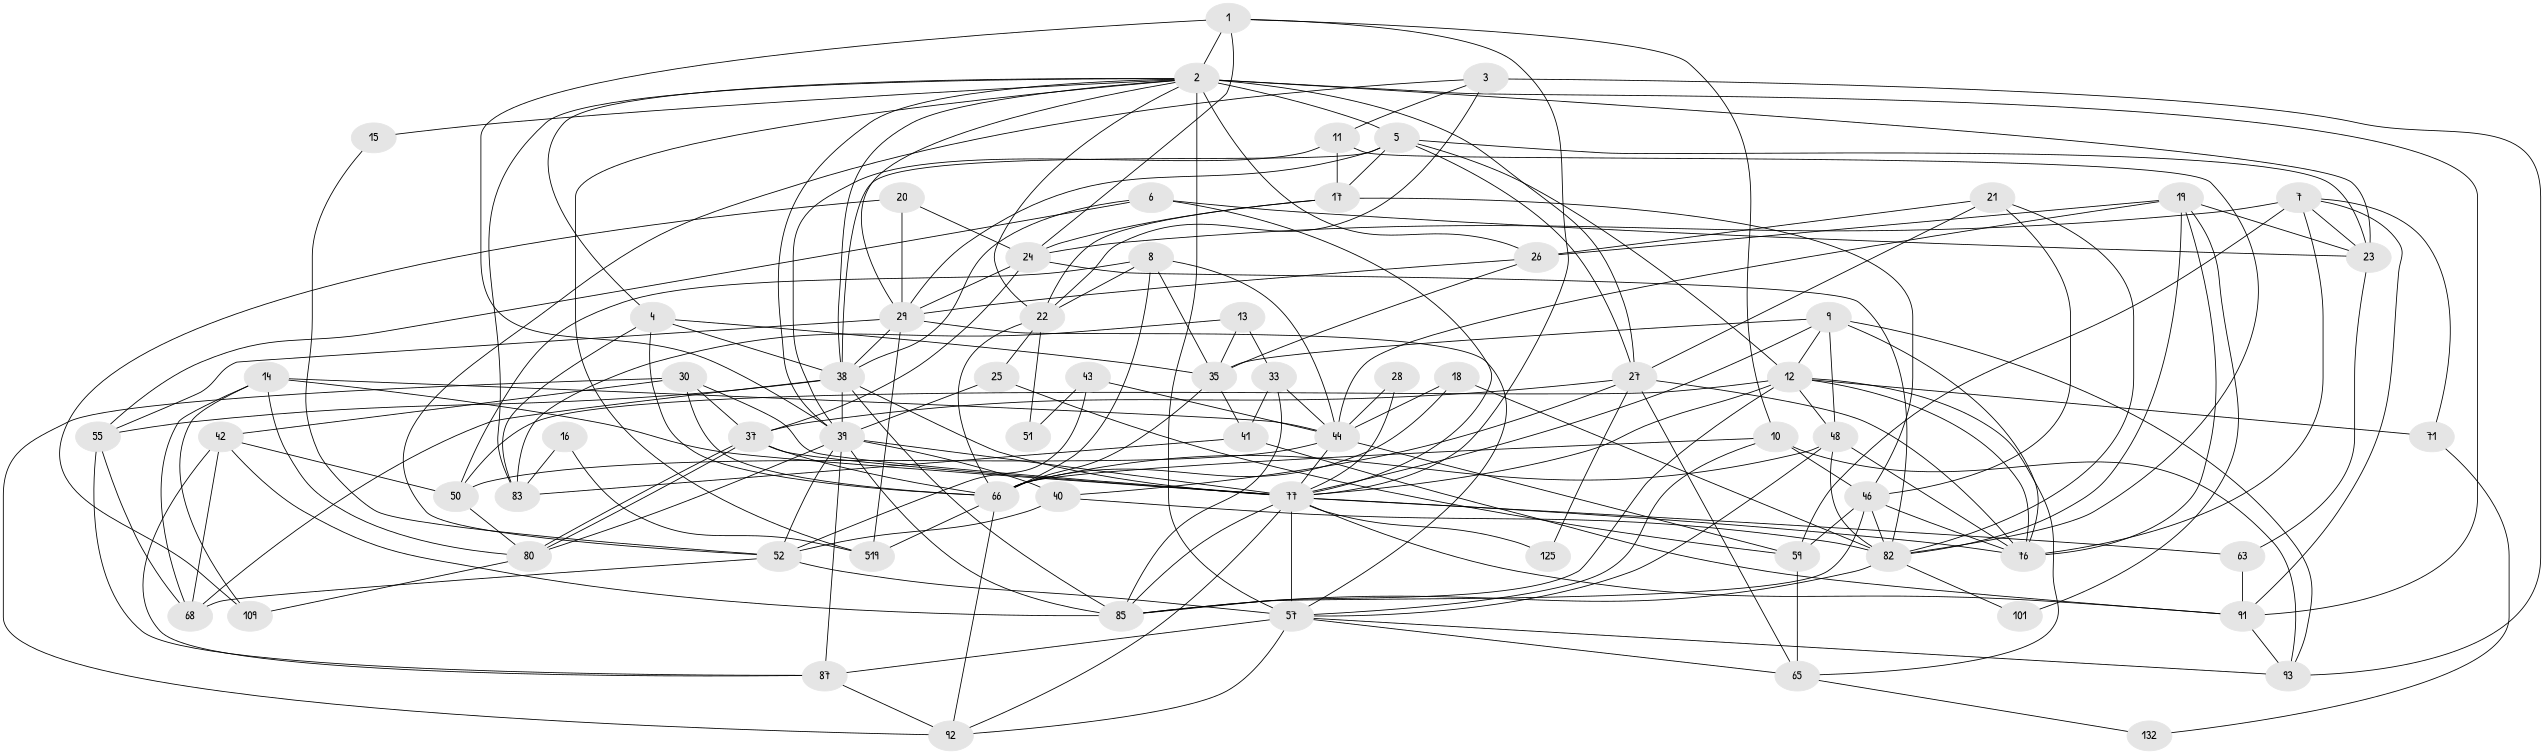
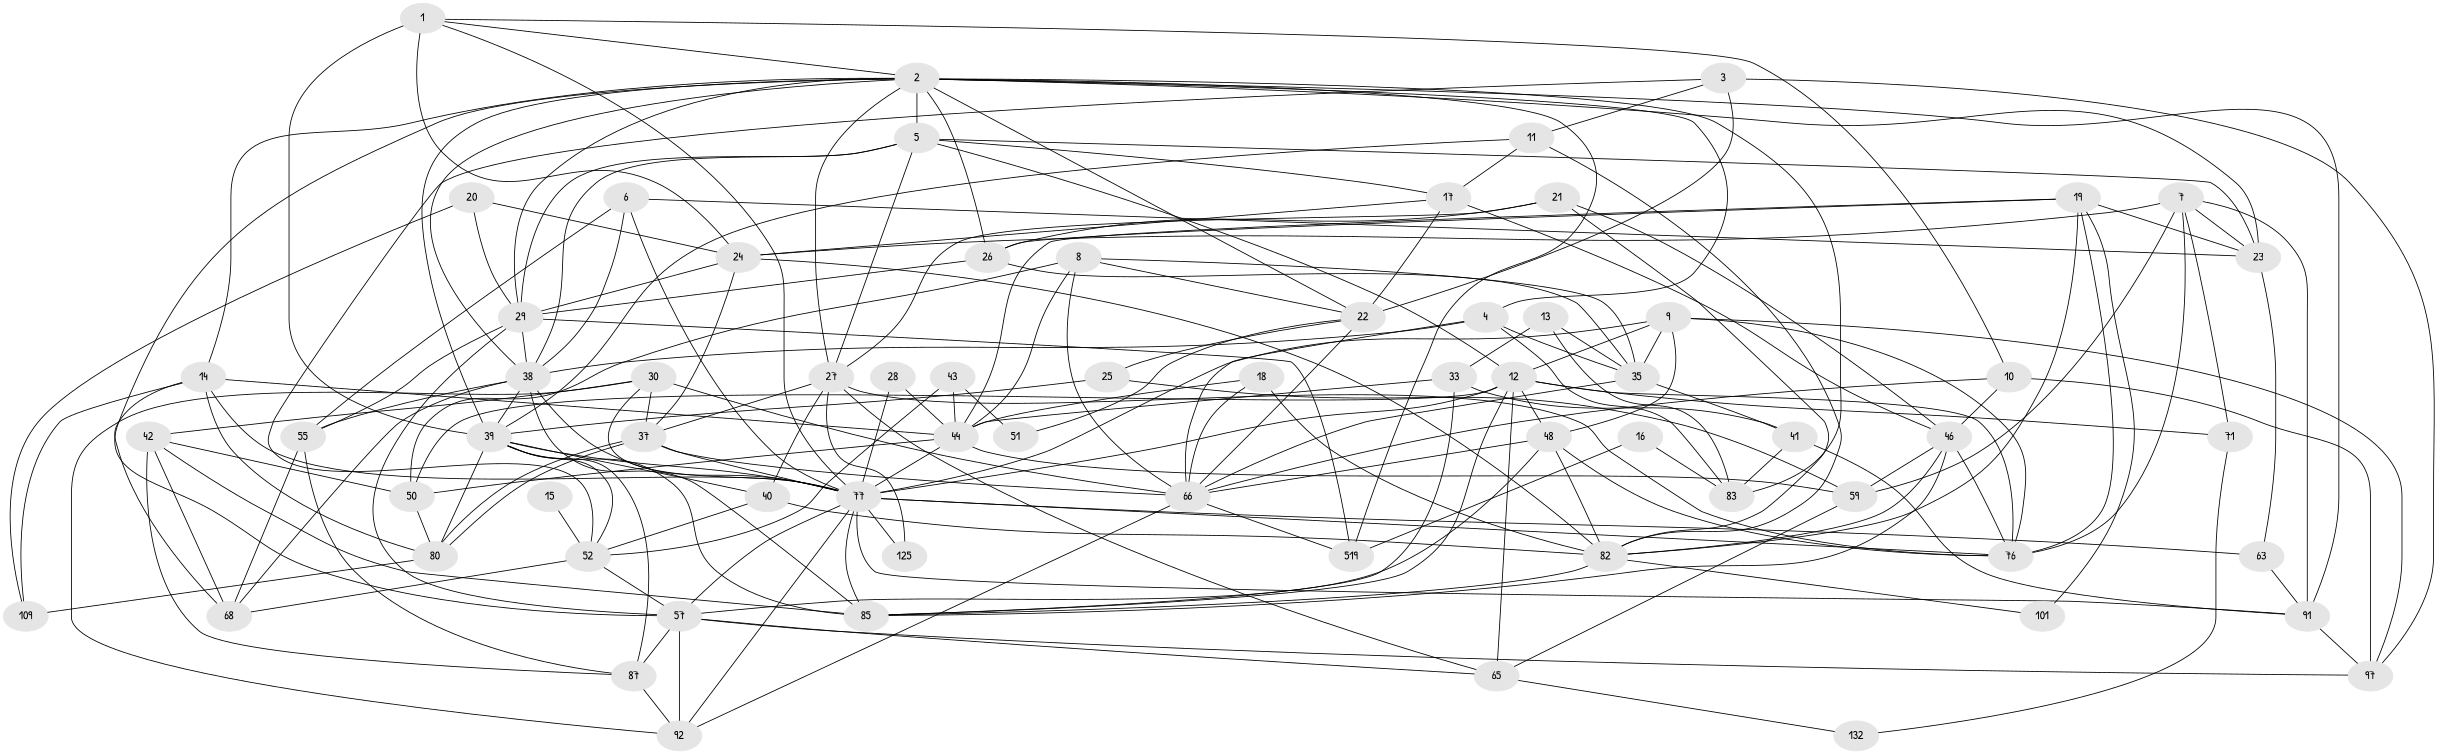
(785, 102) -> (418, 122)
(1562, 586) -> none
(2288, 676) -> (2370, 676)
